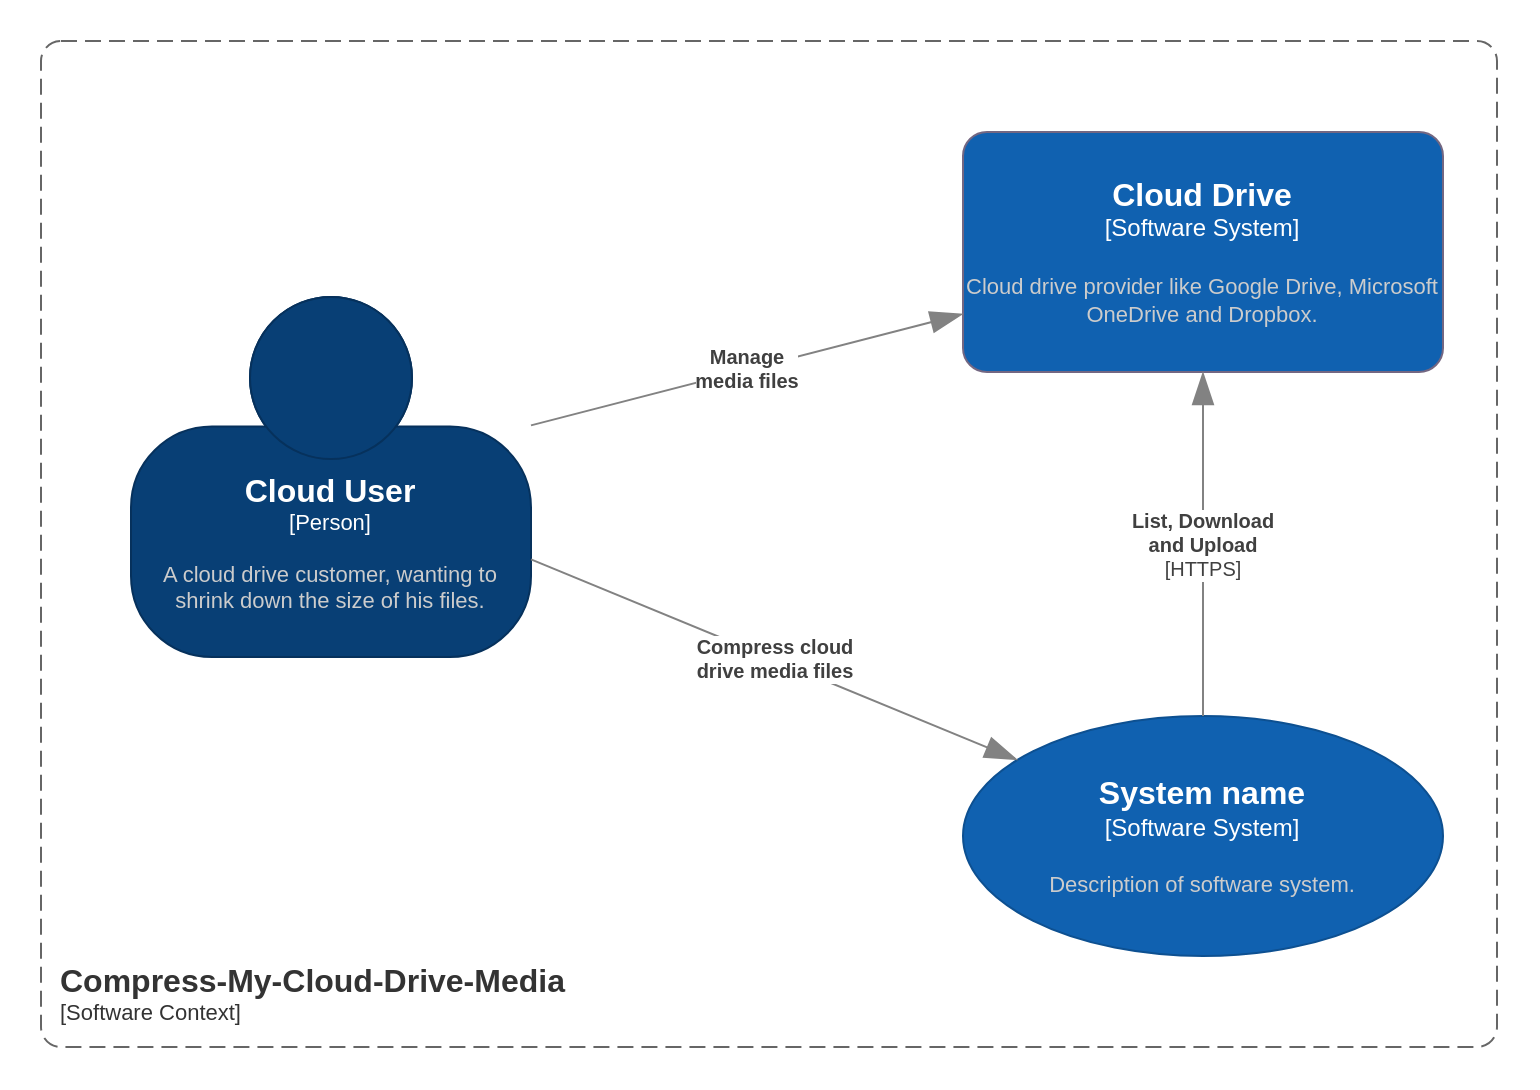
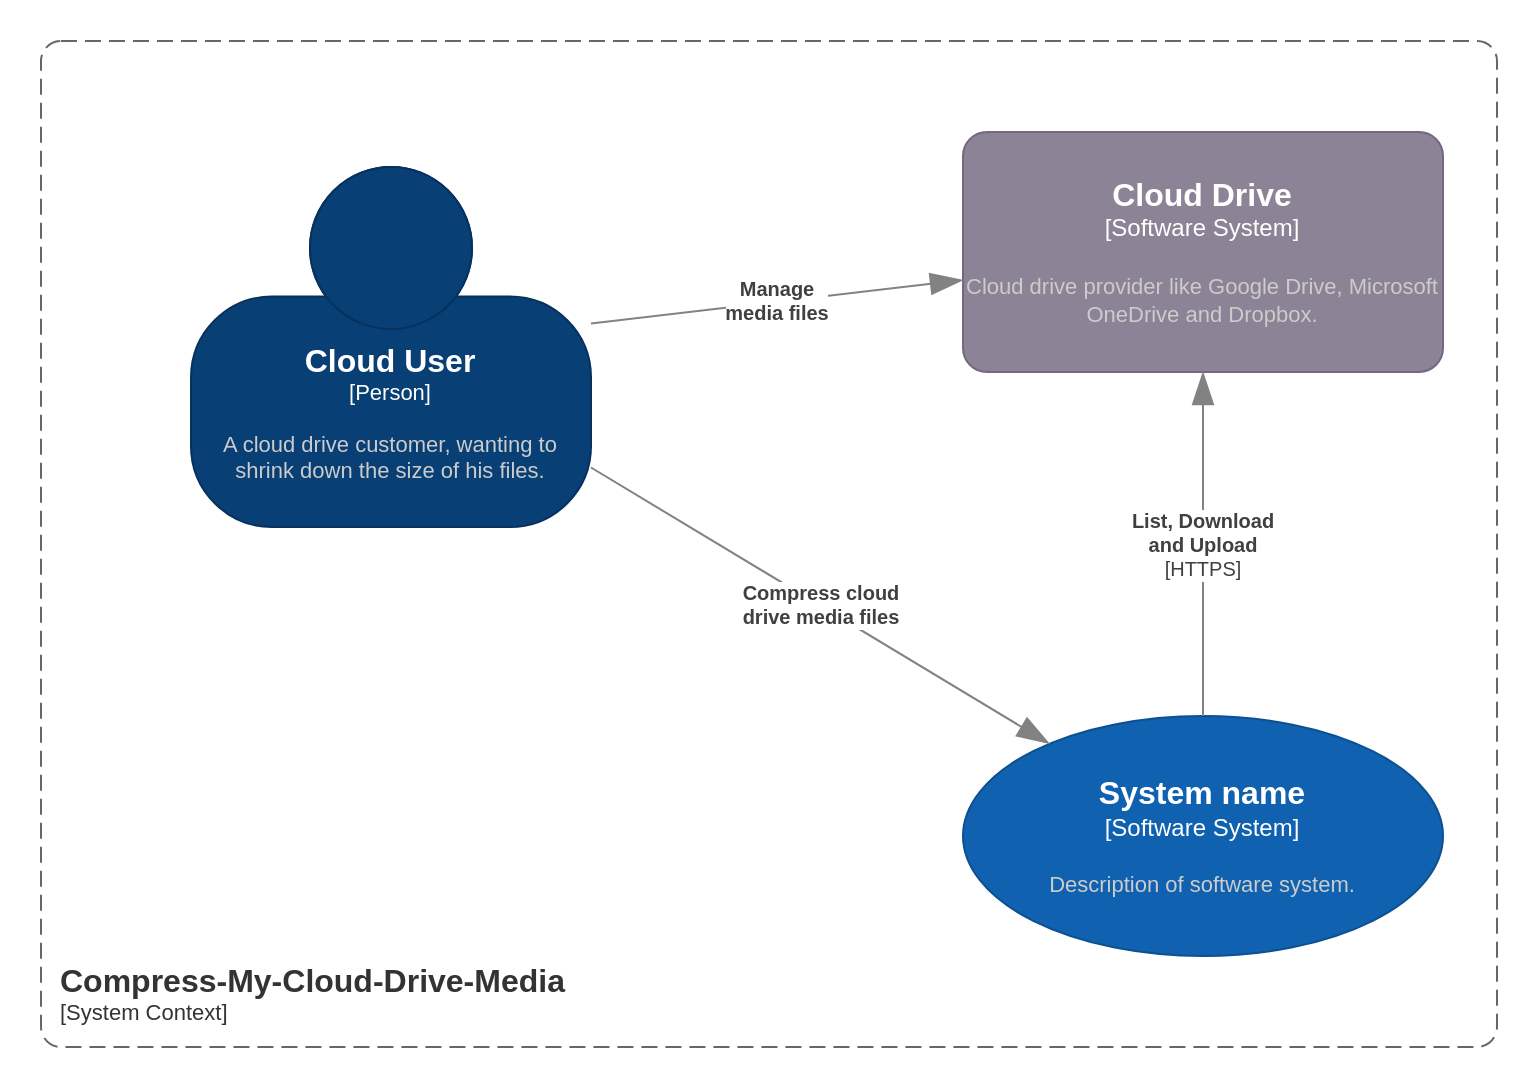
(1203, 252) -> (1203, 252)
(331, 477) -> (391, 347)
(231, 999) -> (231, 999)
